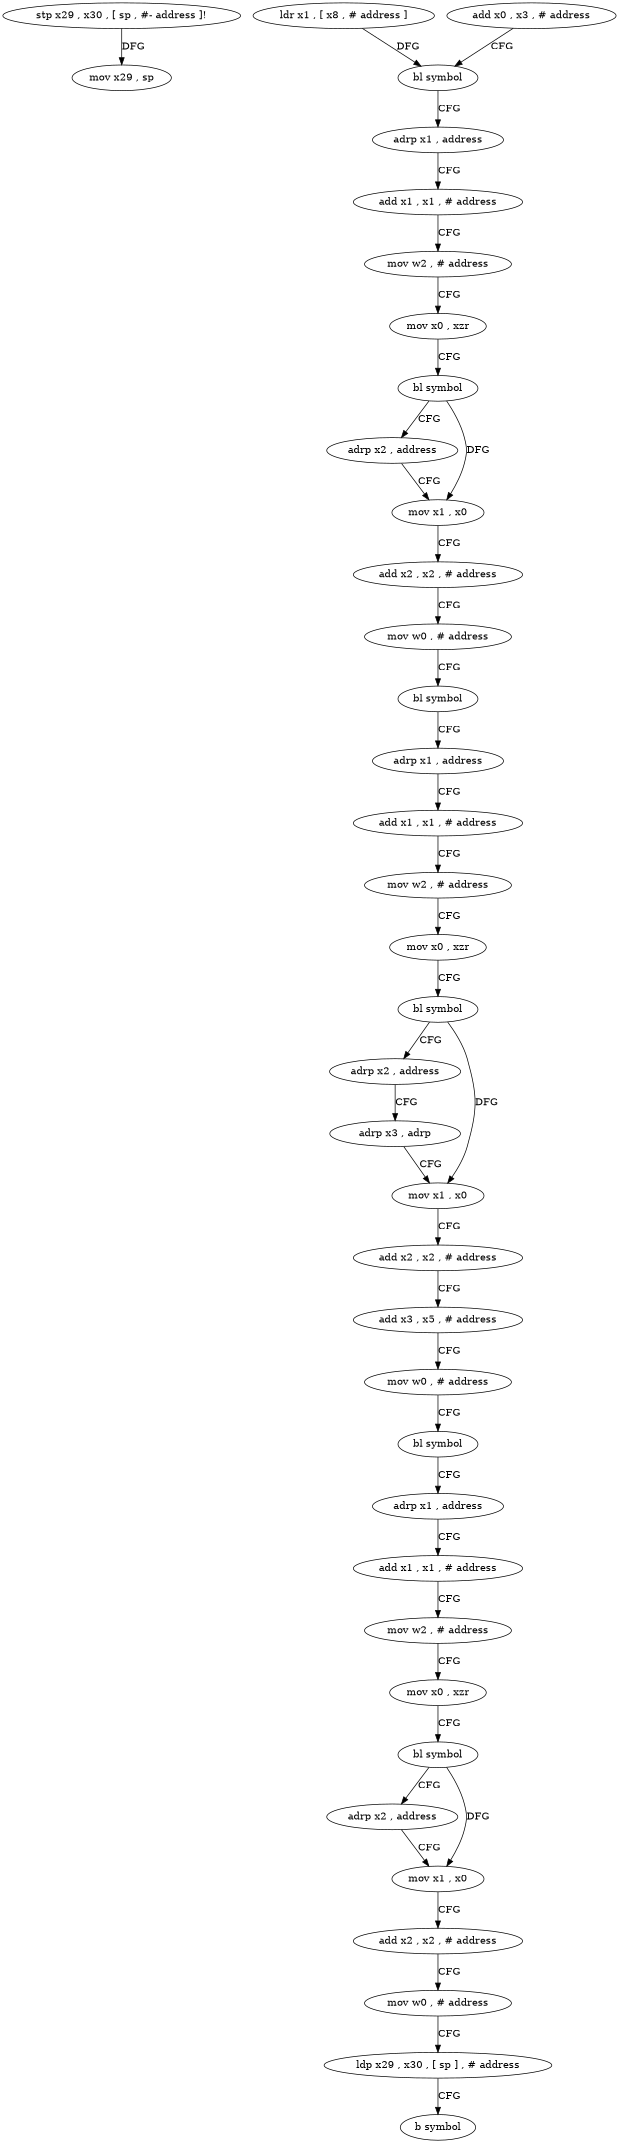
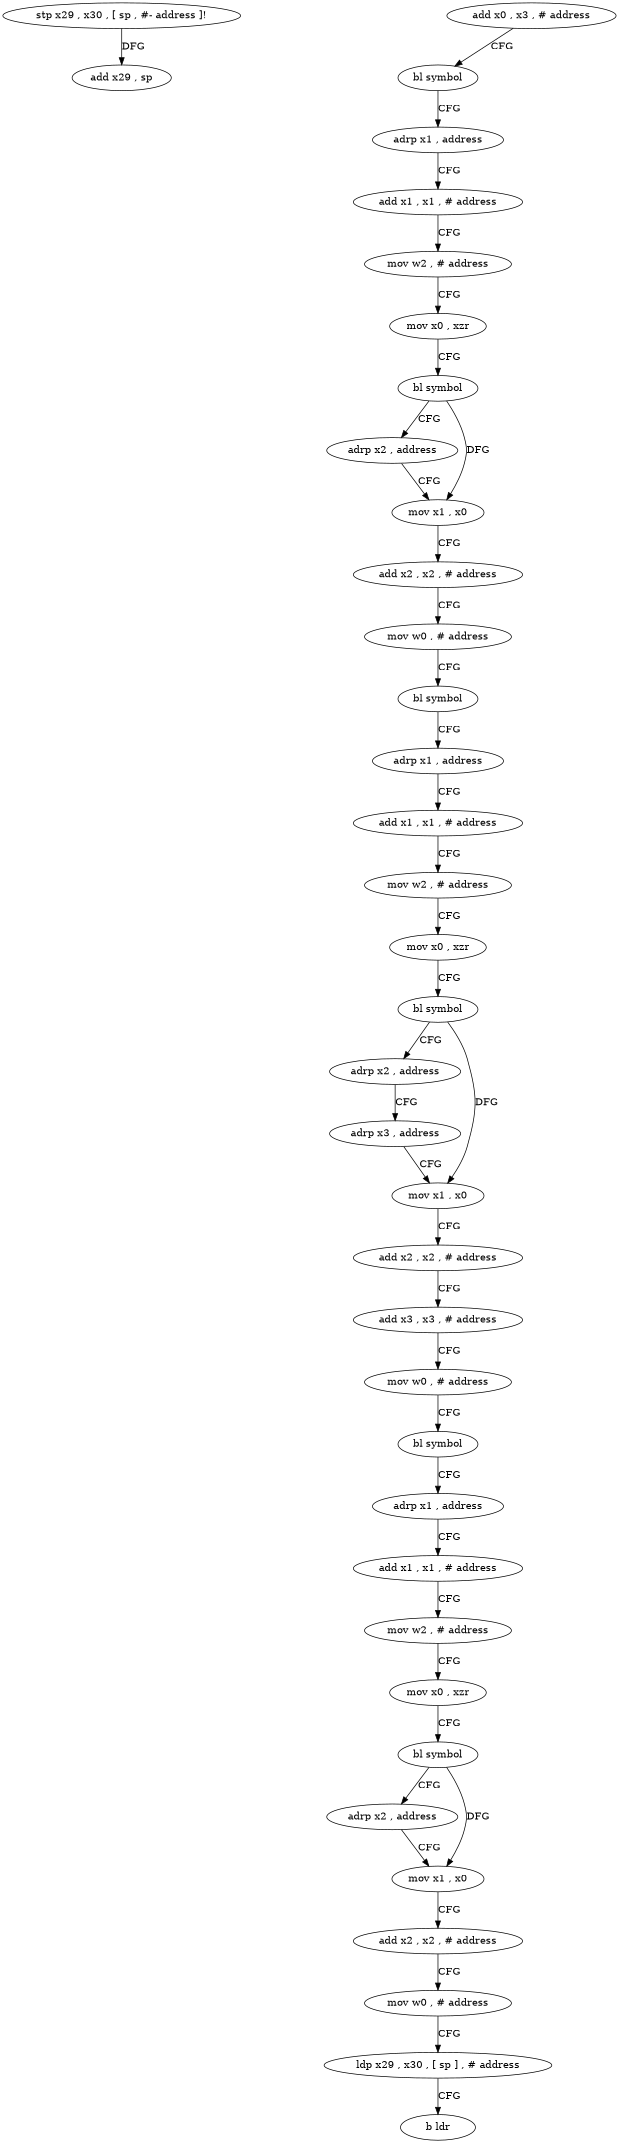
(344, 16) -> none
(122, 78) -> (122, 78)
(395, 1134) -> (395, 1134)
(438, 1320) -> (438, 1320)
(438, 2127) -> (438, 2127)
